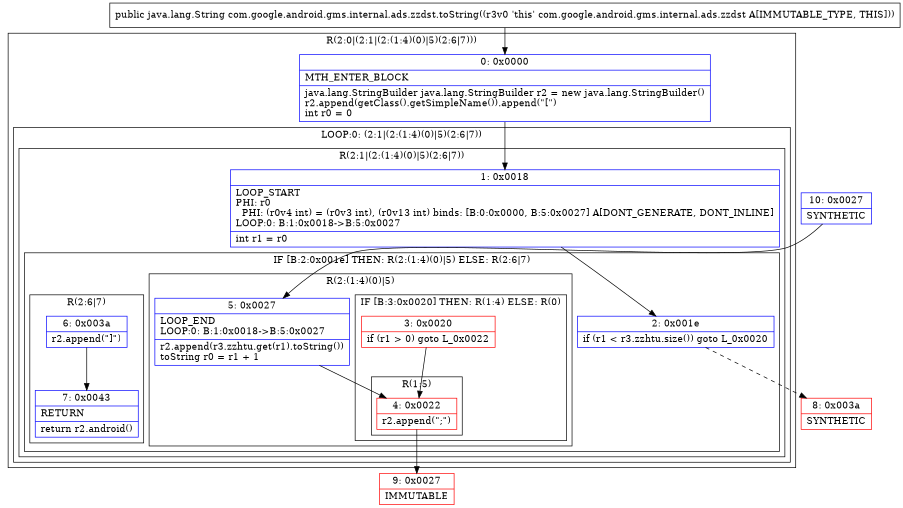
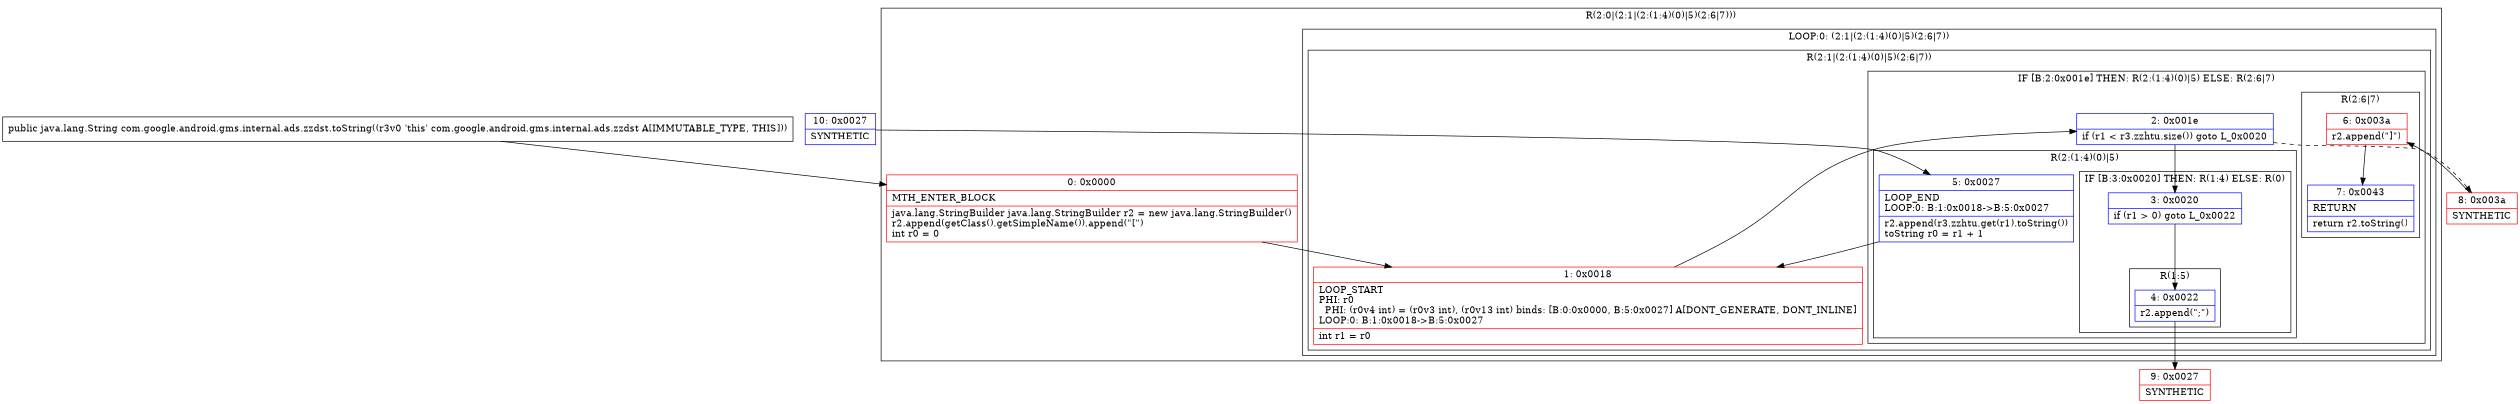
(505, 88) -> (1092, 208)
none -> (2175, 165)
none -> (2444, 167)
(505, 208) -> (1588, 306)
(87, 332) -> (2367, 129)
(428, 332) -> (2175, 208)
(350, 380) -> (1831, 254)
(417, 414) -> (2175, 306)
(87, 429) -> (2361, 224)
(417, 496) -> (2175, 392)
